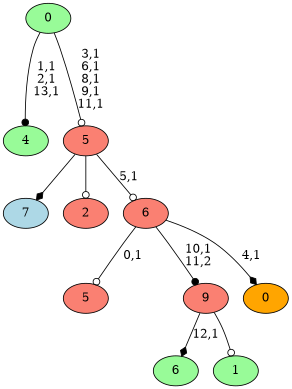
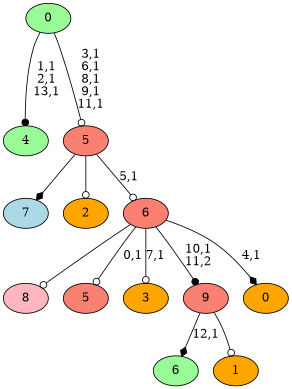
(86, 213) -> (86, 213)
none -> (26, 298)
none -> (146, 298)
(236, 371) -> (236, 371)
